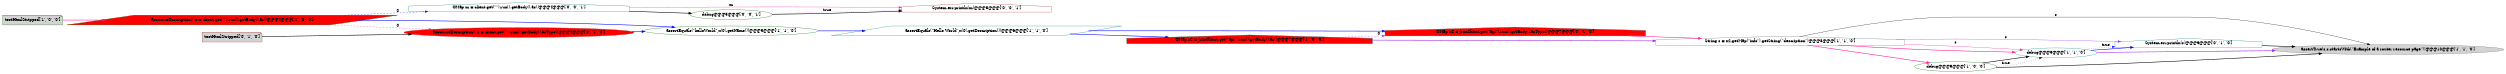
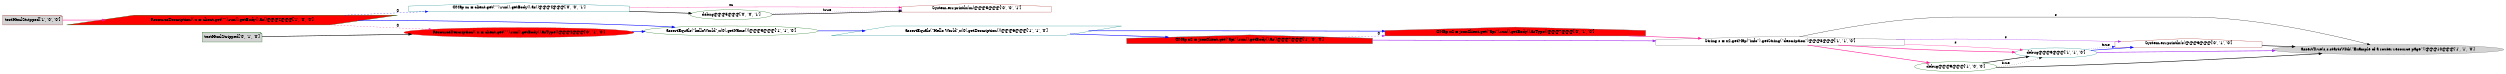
(33, 20) -> (33, 20)
(232, 37) -> (232, 37)
(2188, 43) -> (2188, 43)
